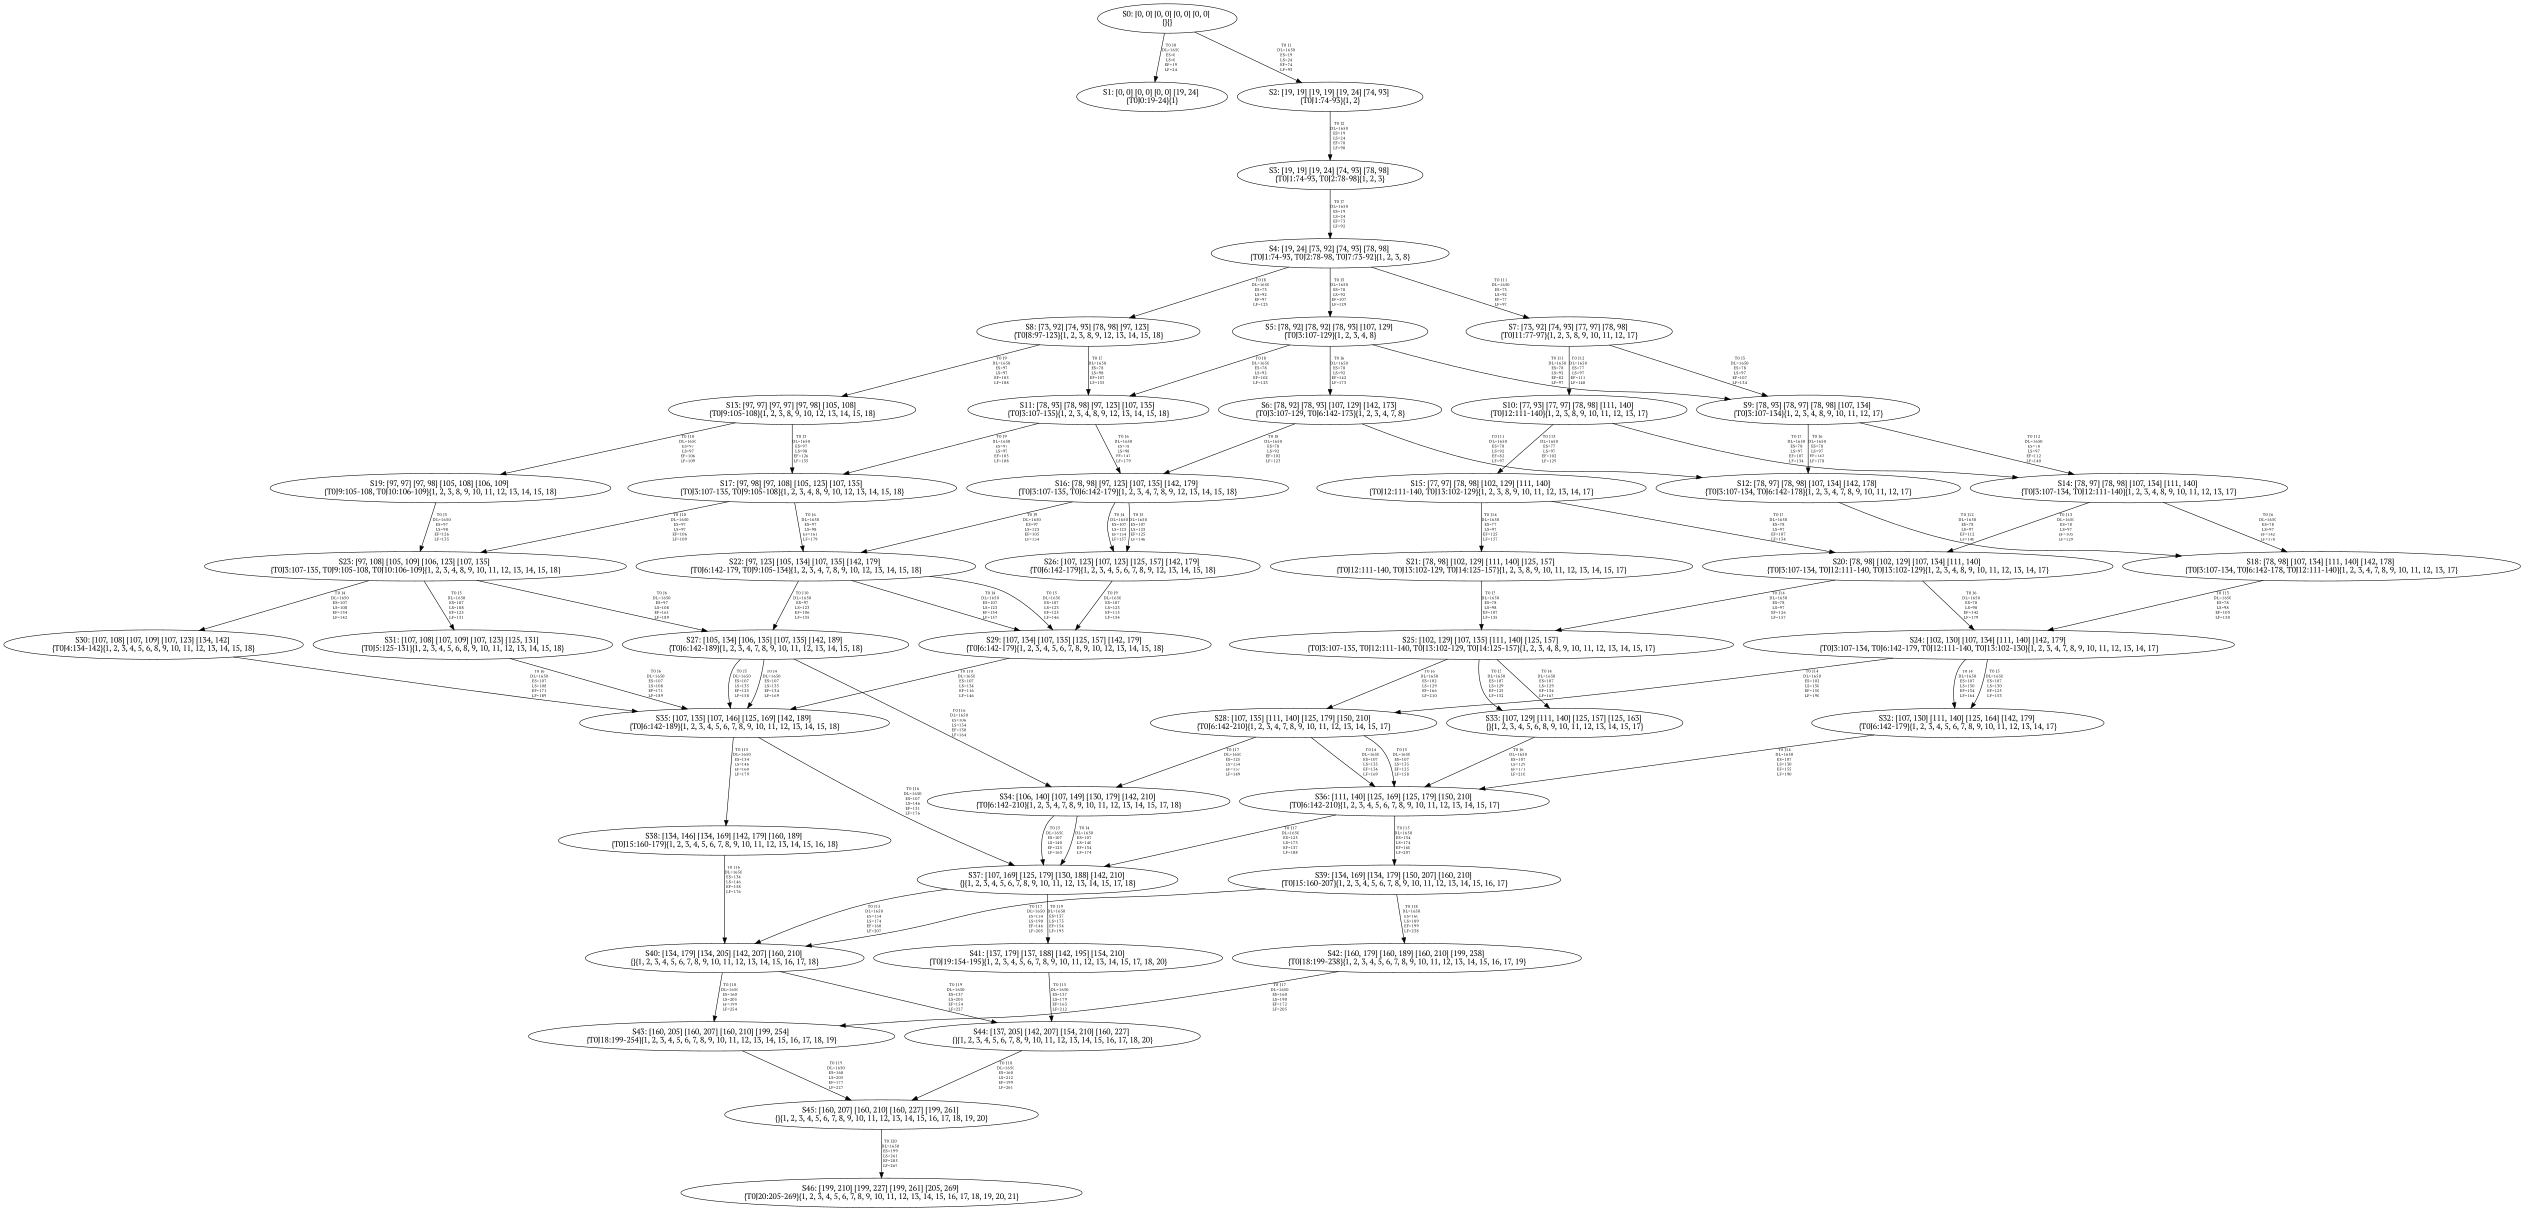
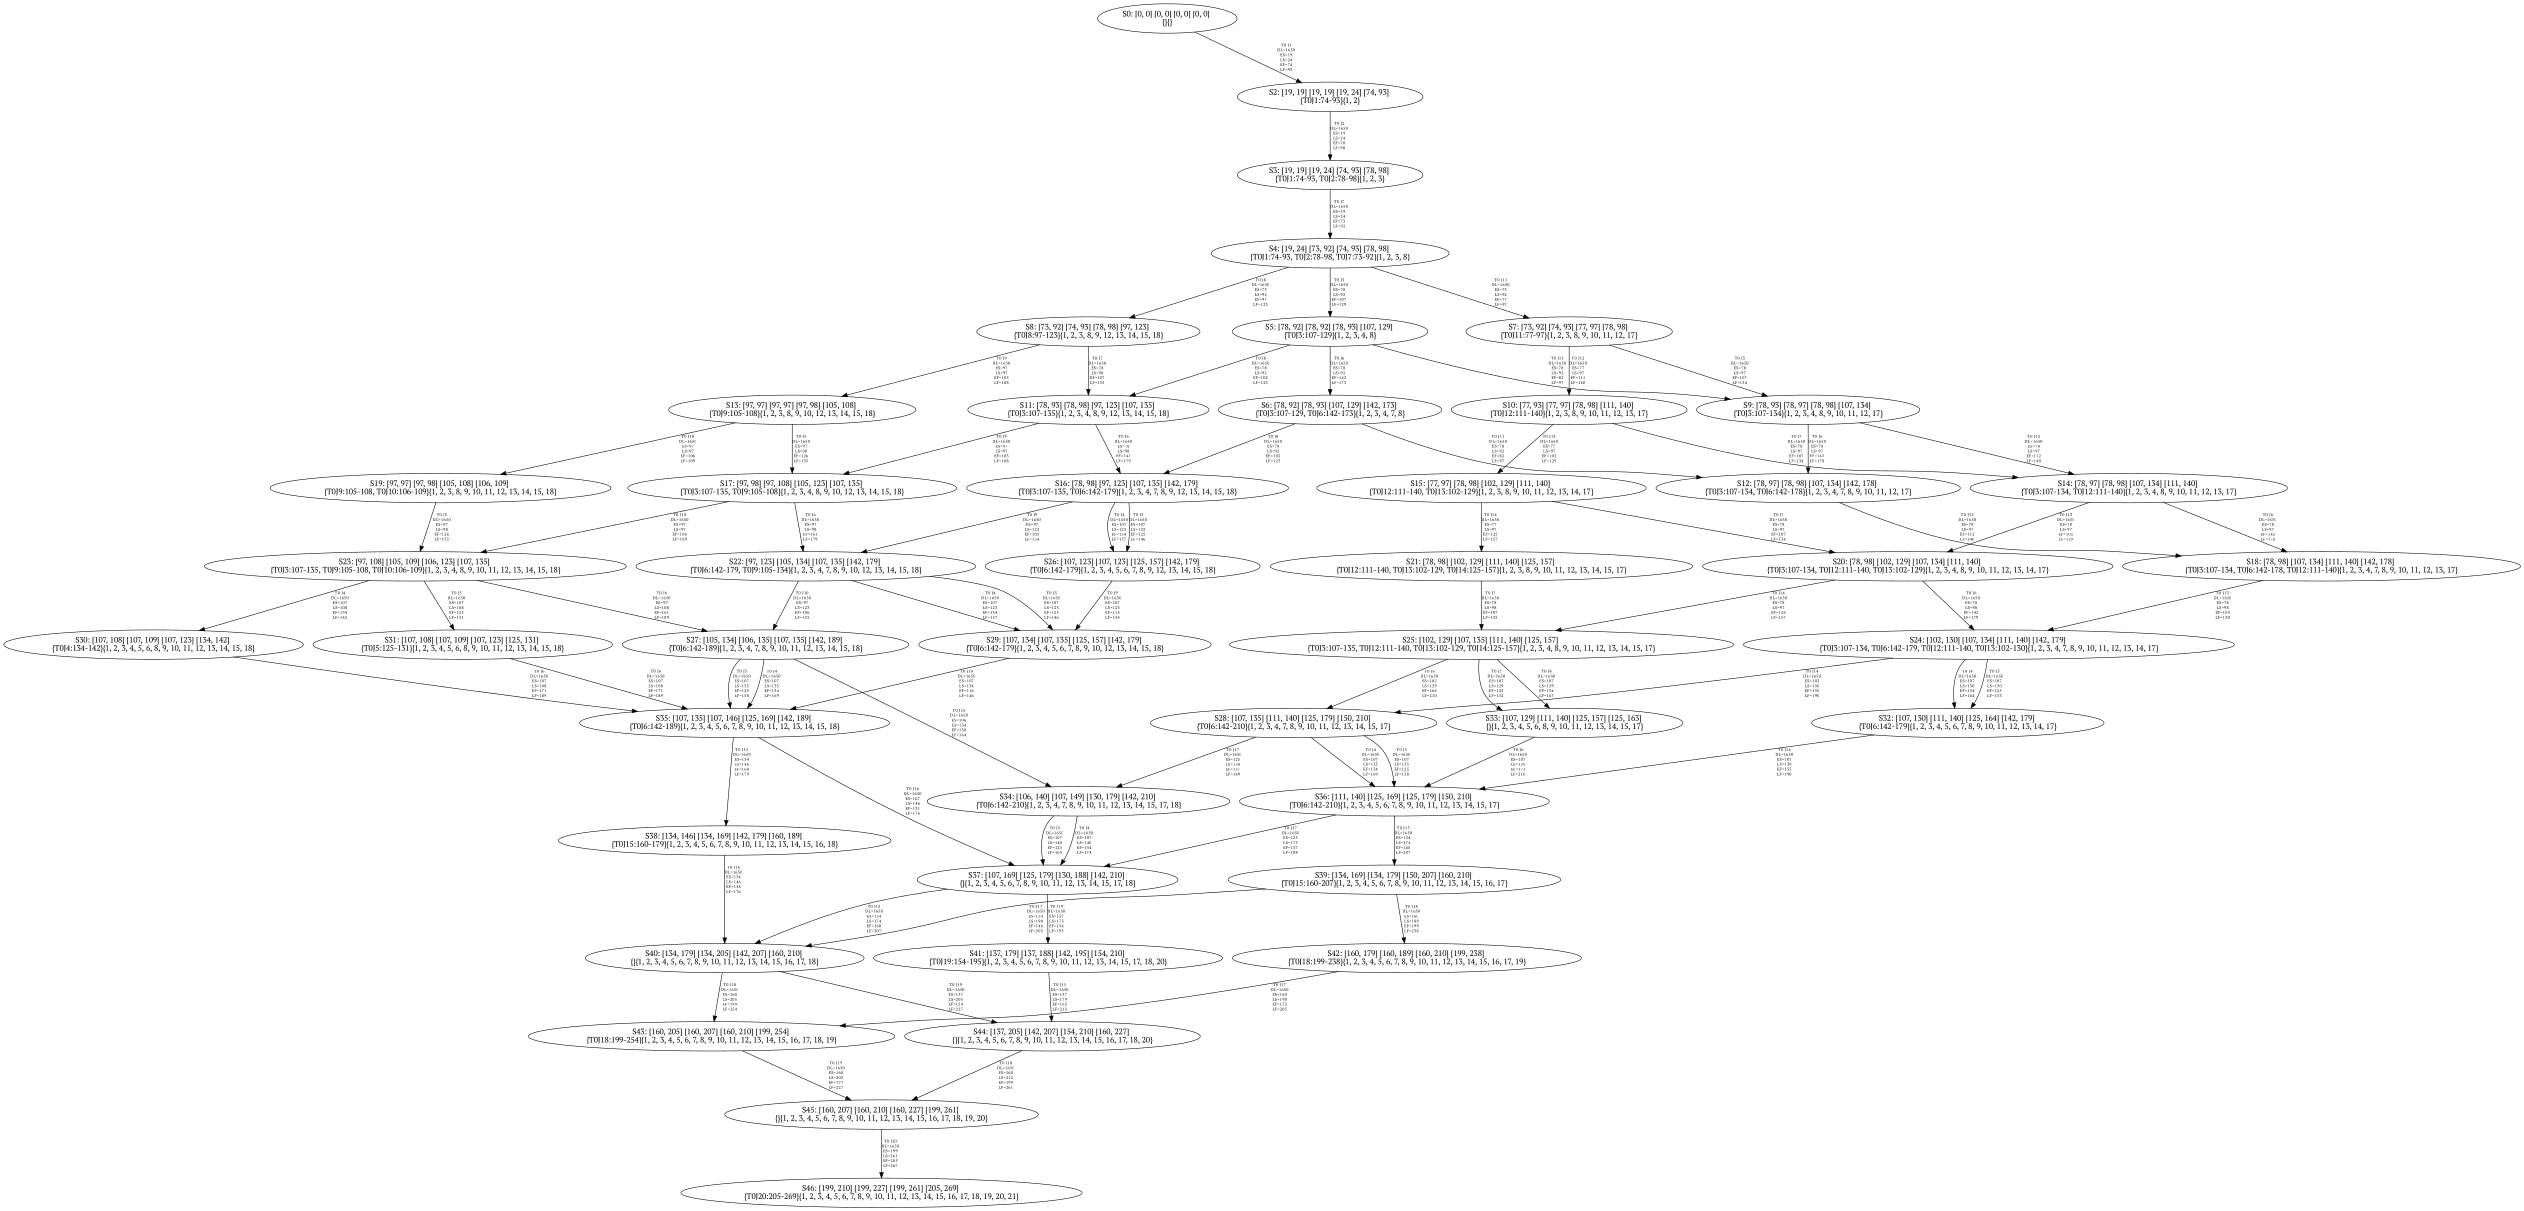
(1152, 97) -> none
